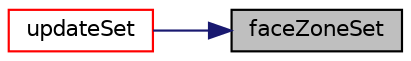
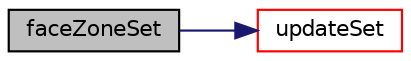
(181, 31) -> (208, 31)
